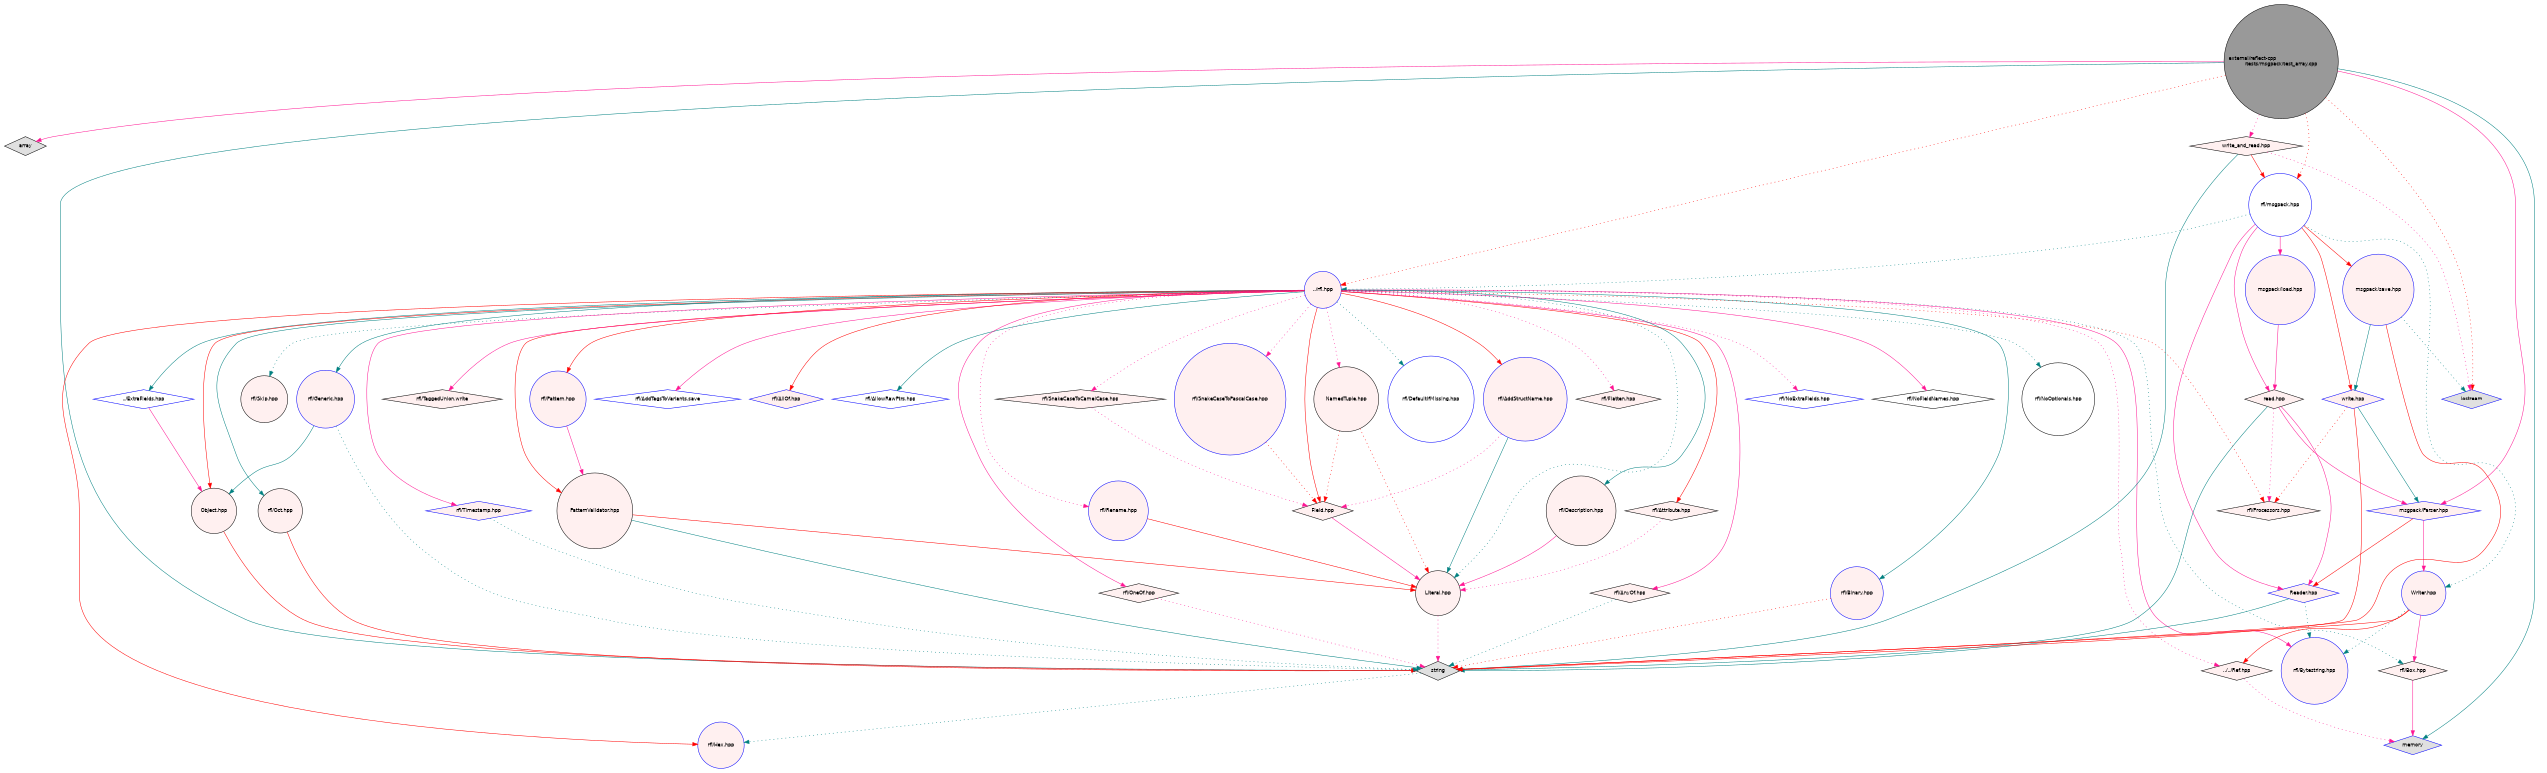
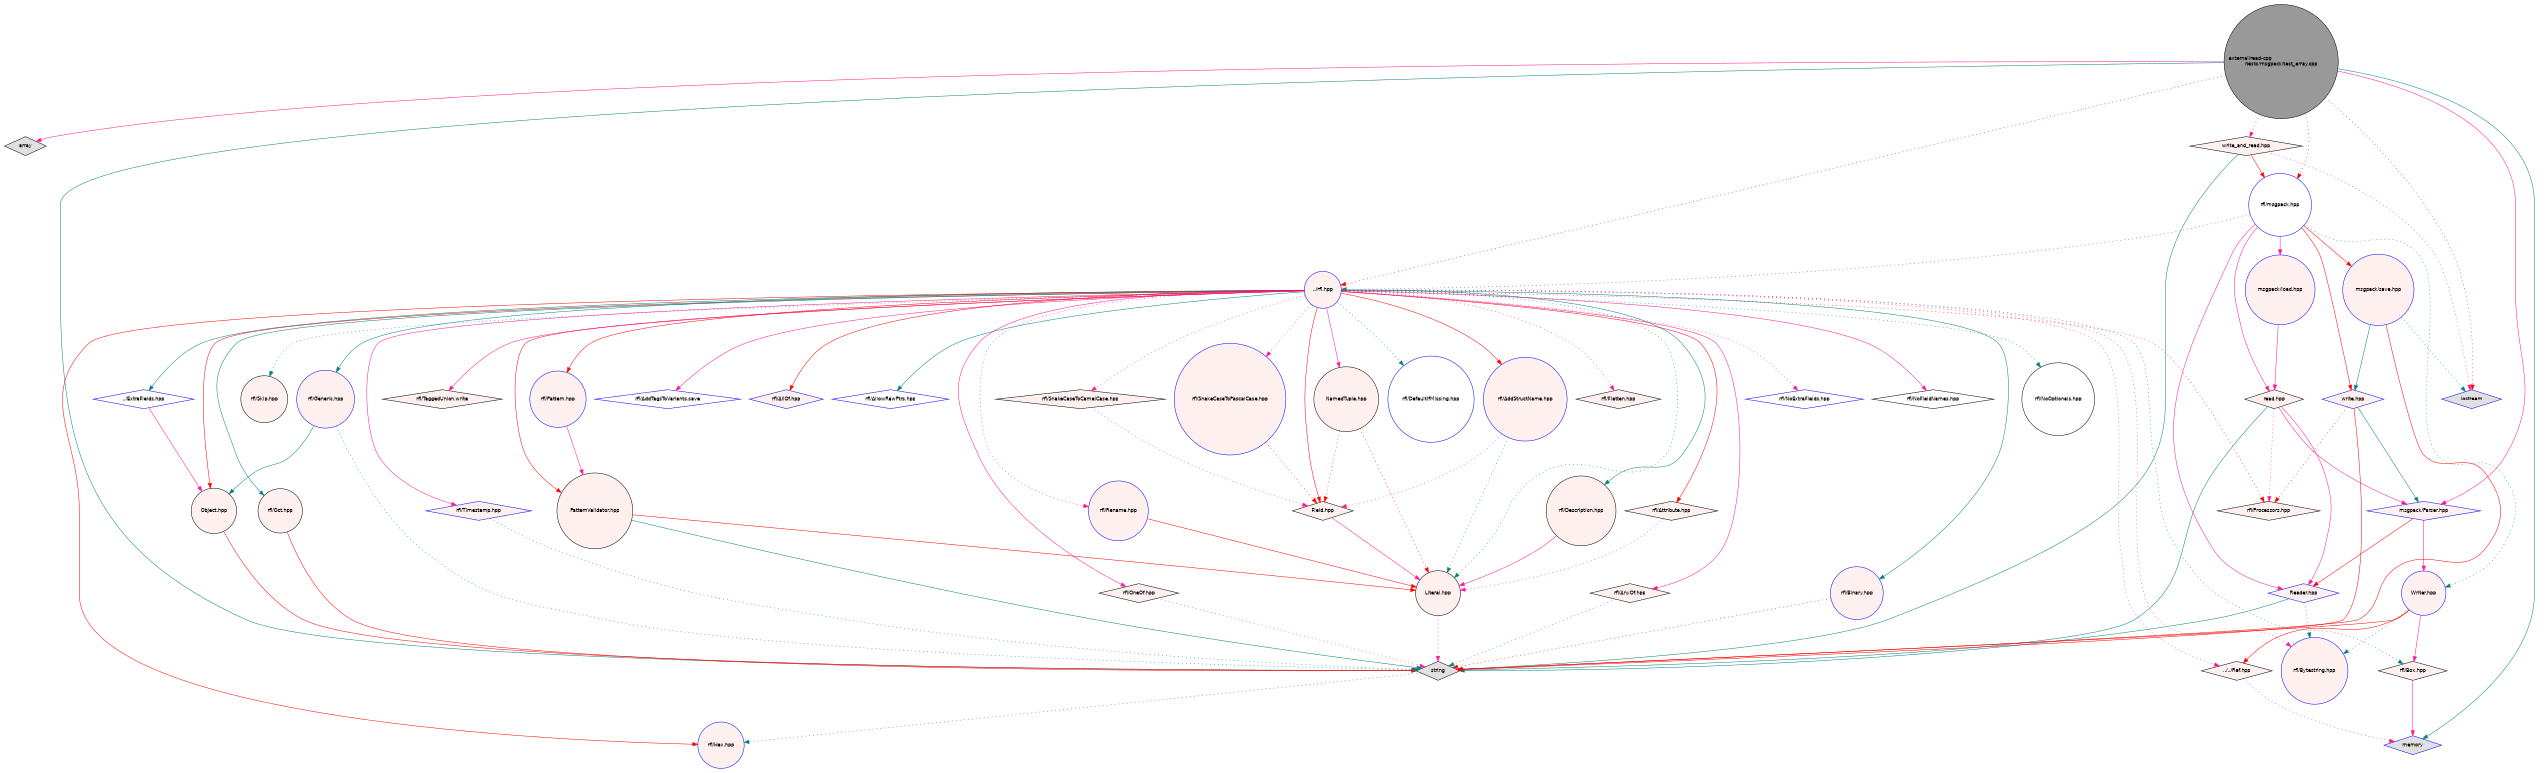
(2281, 62) -> (2281, 62)
(2089, 332) -> (2089, 332)
(1333, 335) -> (1333, 335)
(1479, 503) -> (1479, 503)
